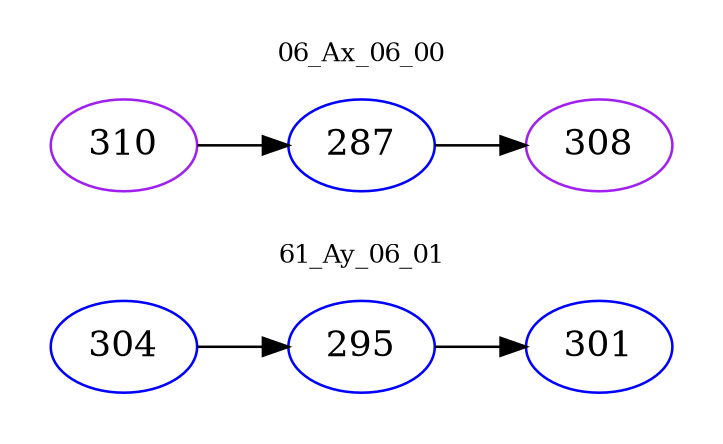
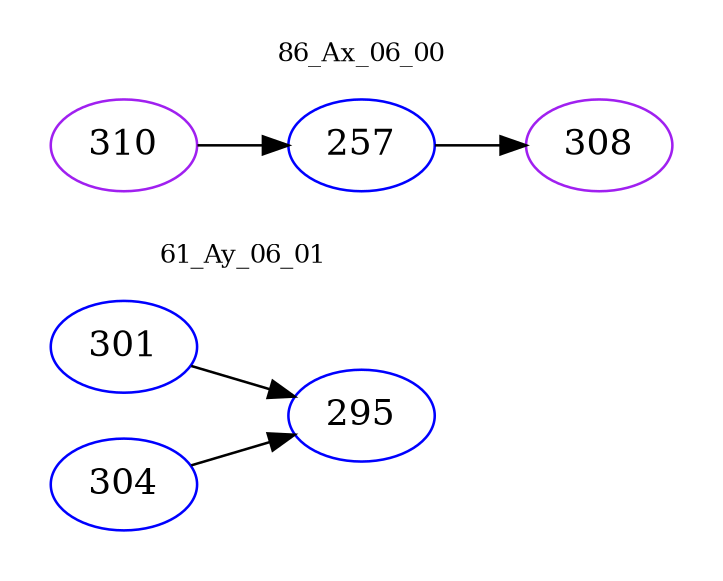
(362, 55) -> (362, 55)
(362, 145) -> (362, 145)
(468, 347) -> (230, 378)
